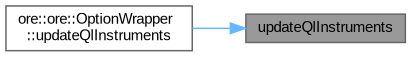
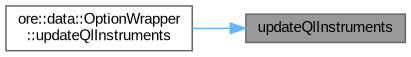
(99, 28) -> (99, 28)
